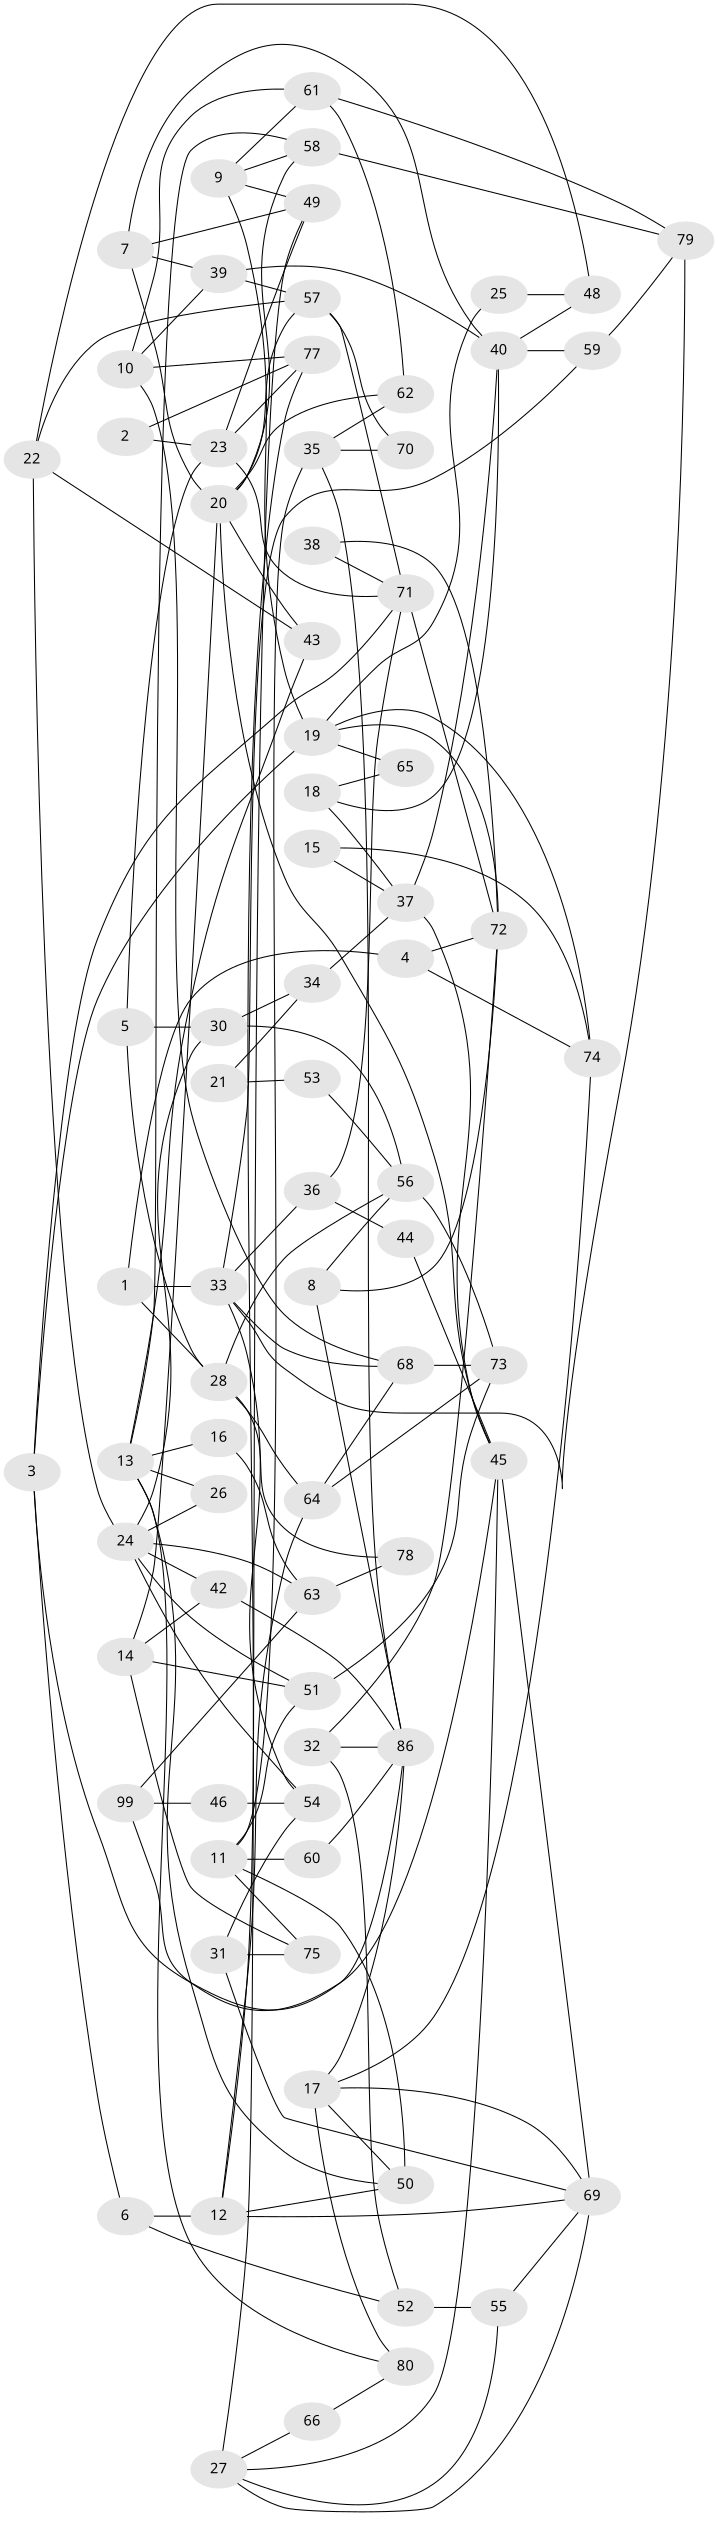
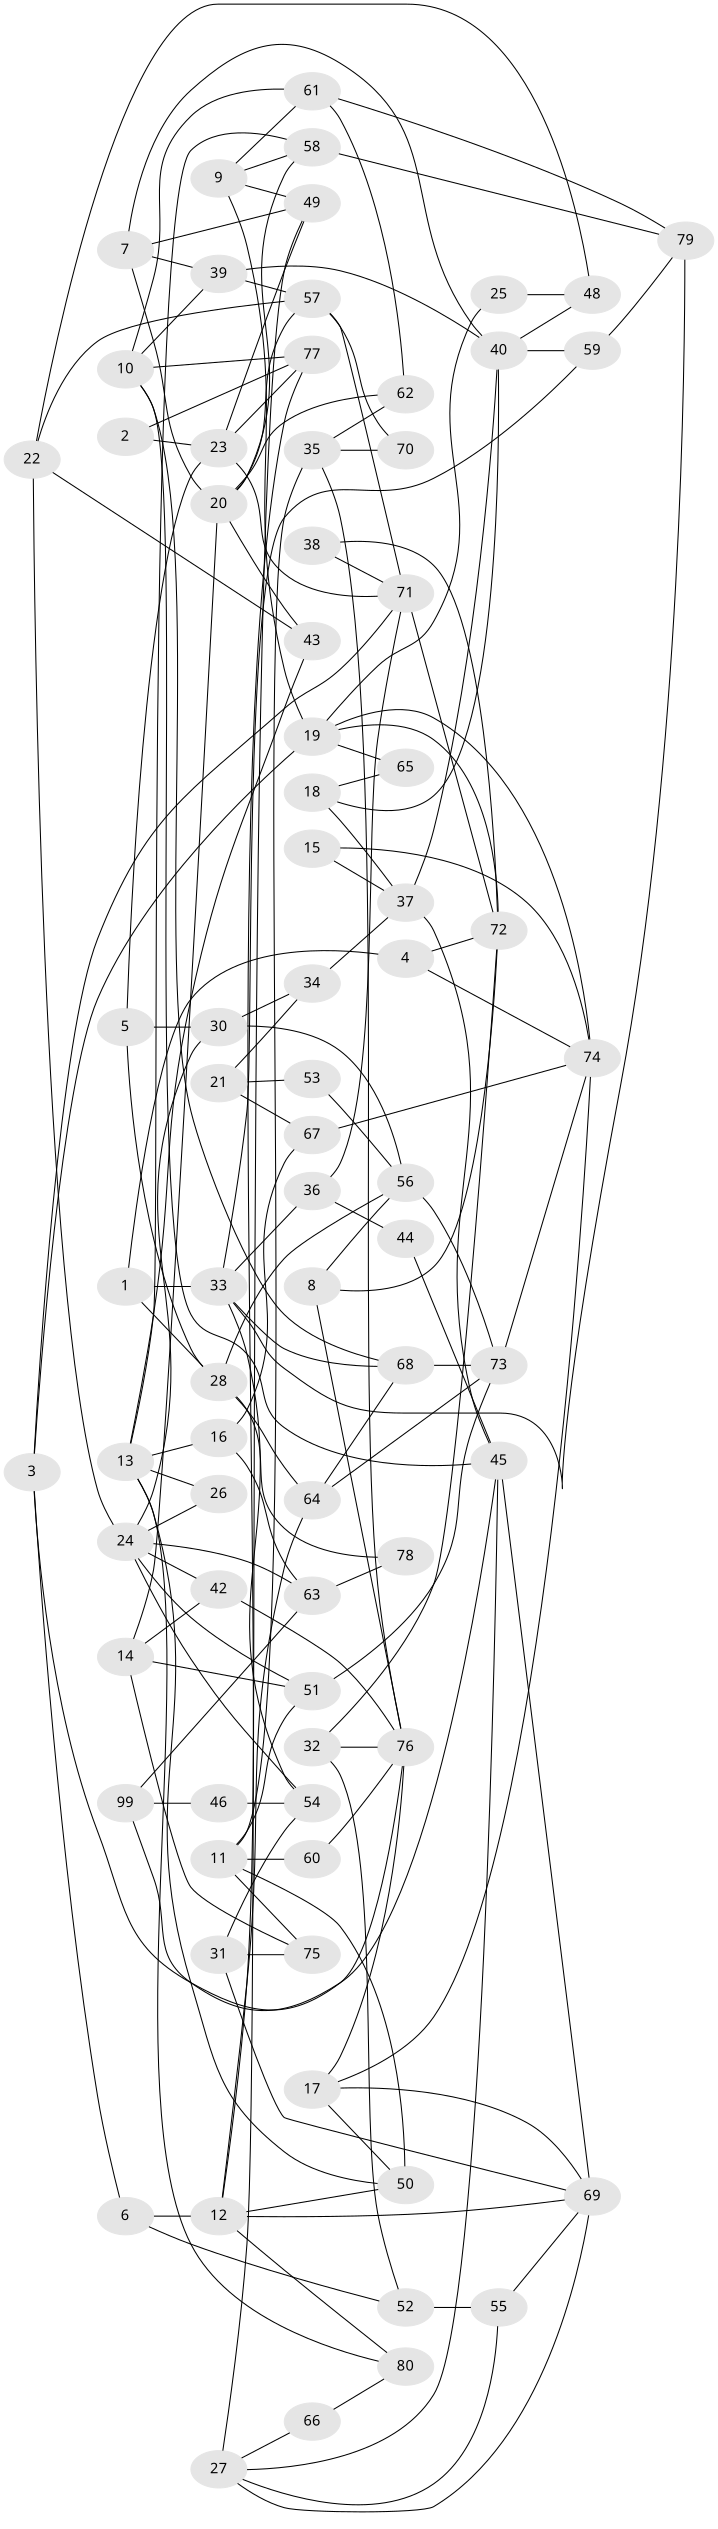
(355, 981) -> (166, 991)
none -> (312, 1135)
none -> (546, 1212)
(406, 1747) -> (406, 1747)
(339, 2234) -> (312, 2292)
